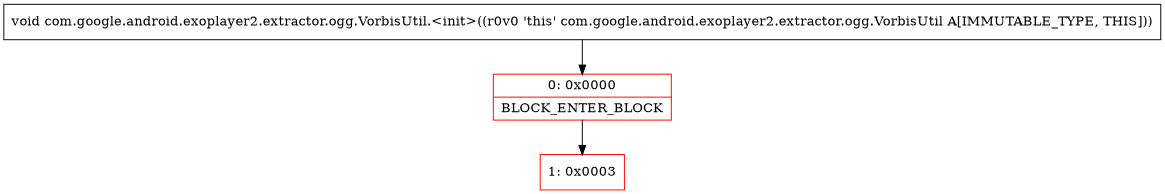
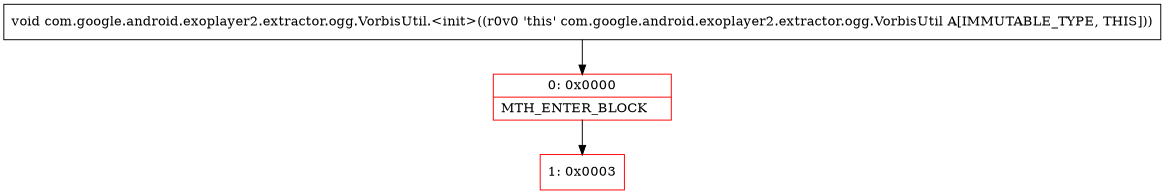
(582, 108) -> (575, 108)
